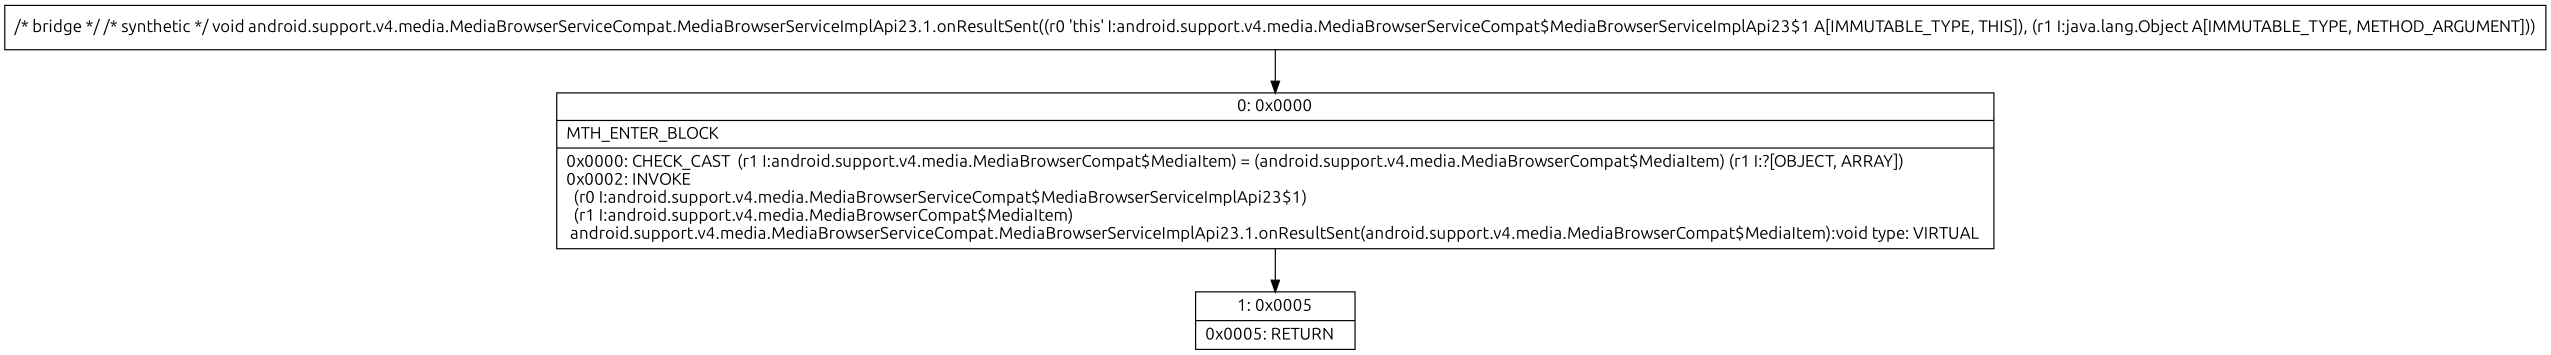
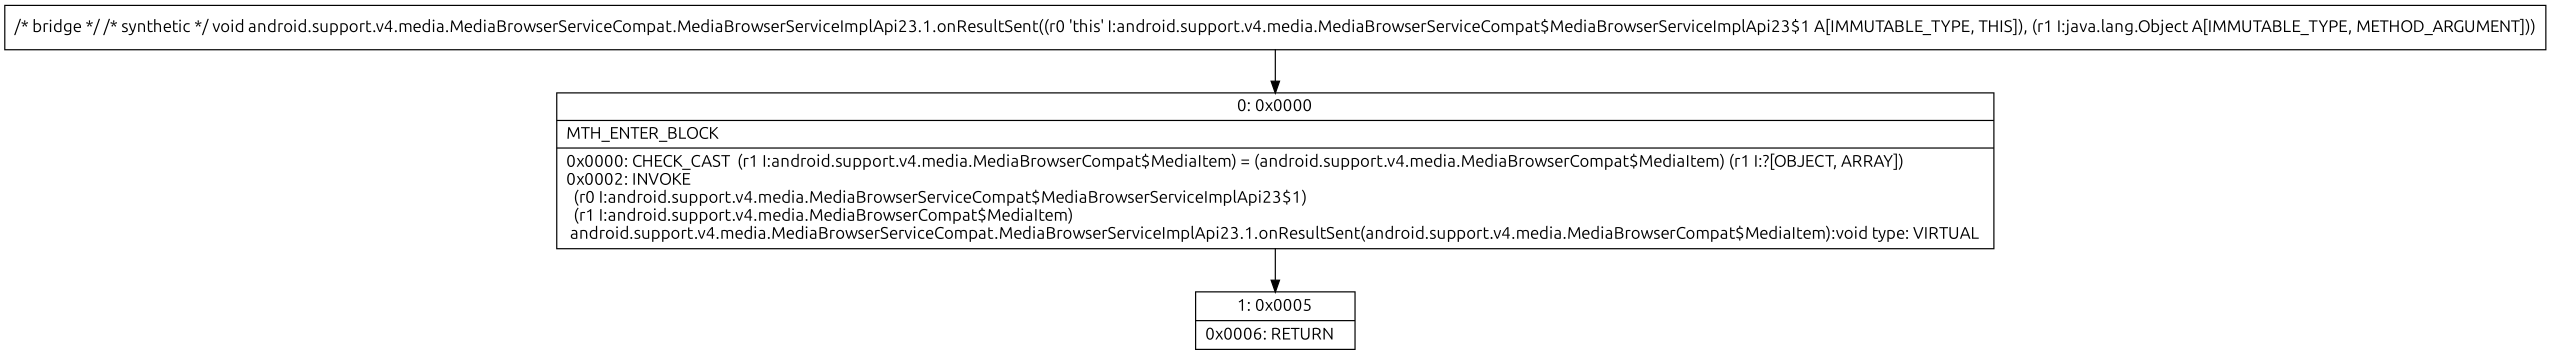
(1275, 334) -> (1275, 334)
